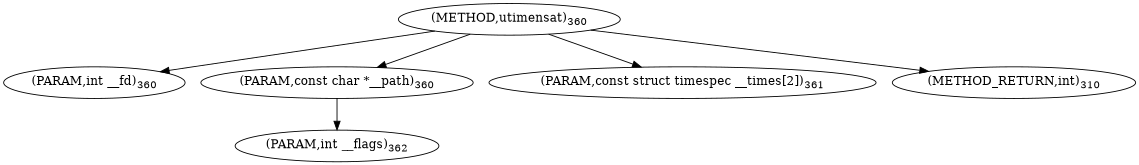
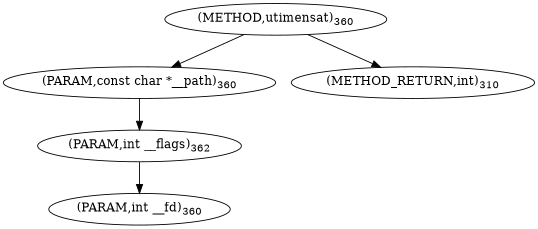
(302, 51) -> (140, 173)
(683, 83) -> none
